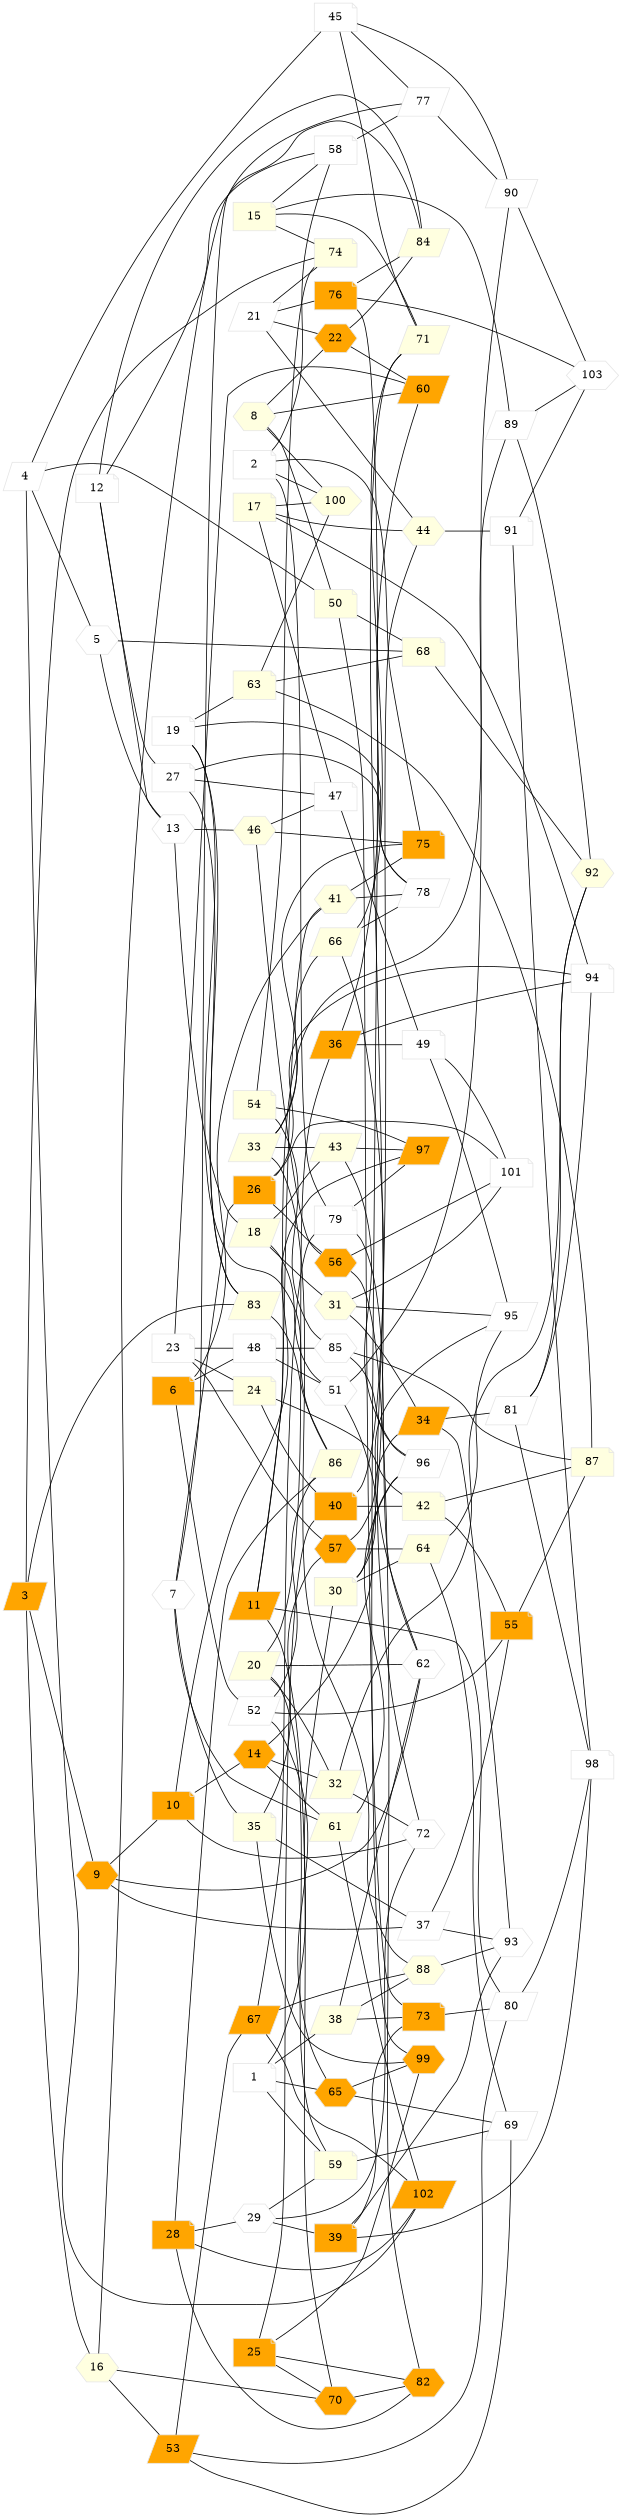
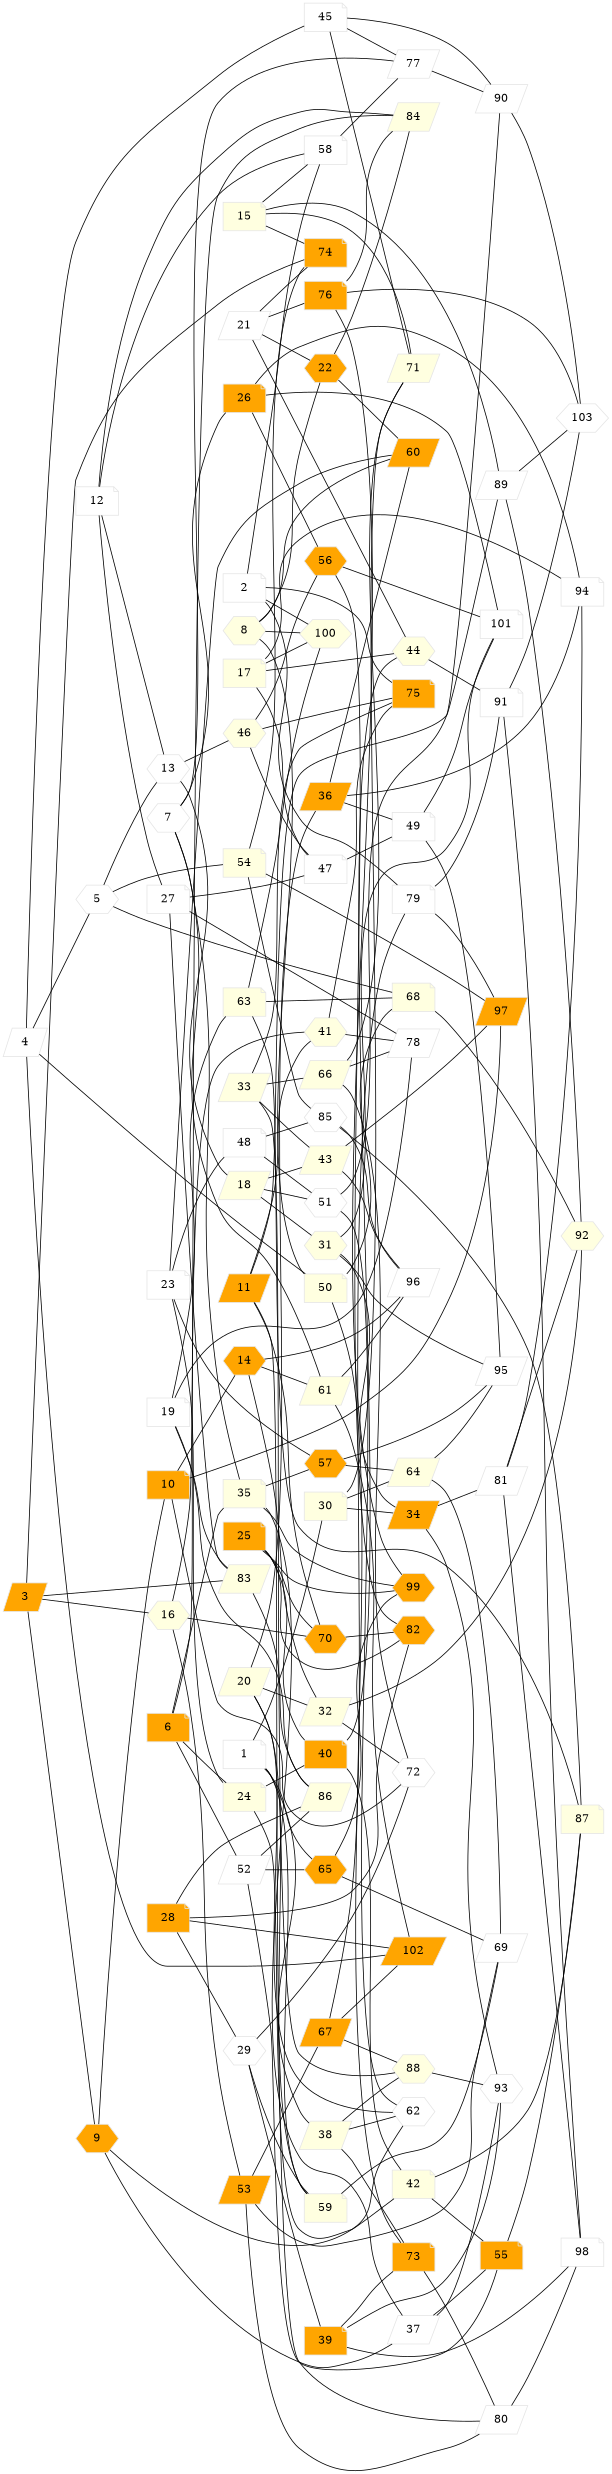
(336, 253) -> (326, 253)
none -> (167, 873)
(220, 1366) -> (199, 1594)
(384, 1442) -> (479, 807)
